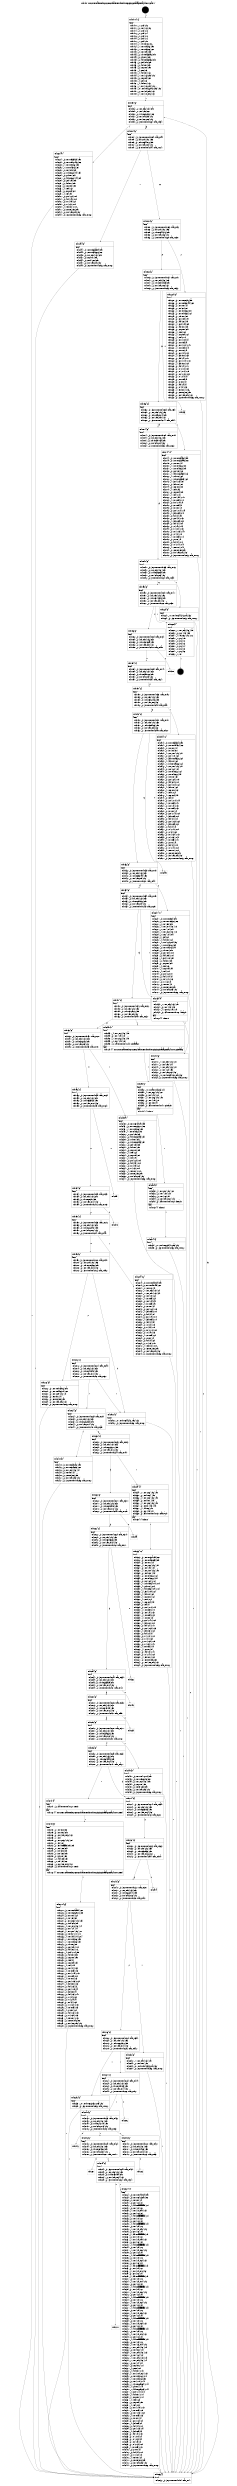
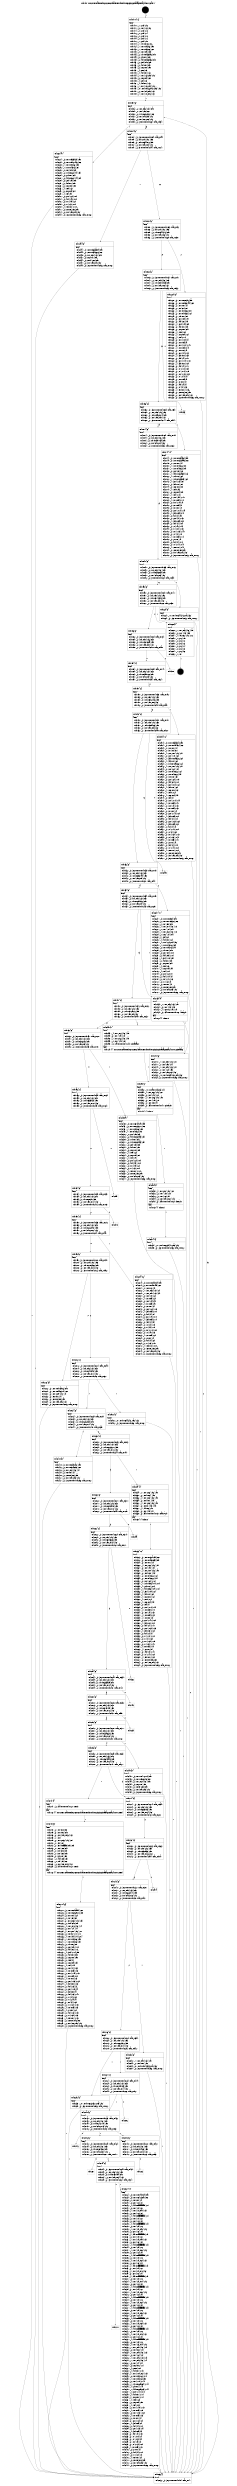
(109, 1343) -> (90, 1315)
